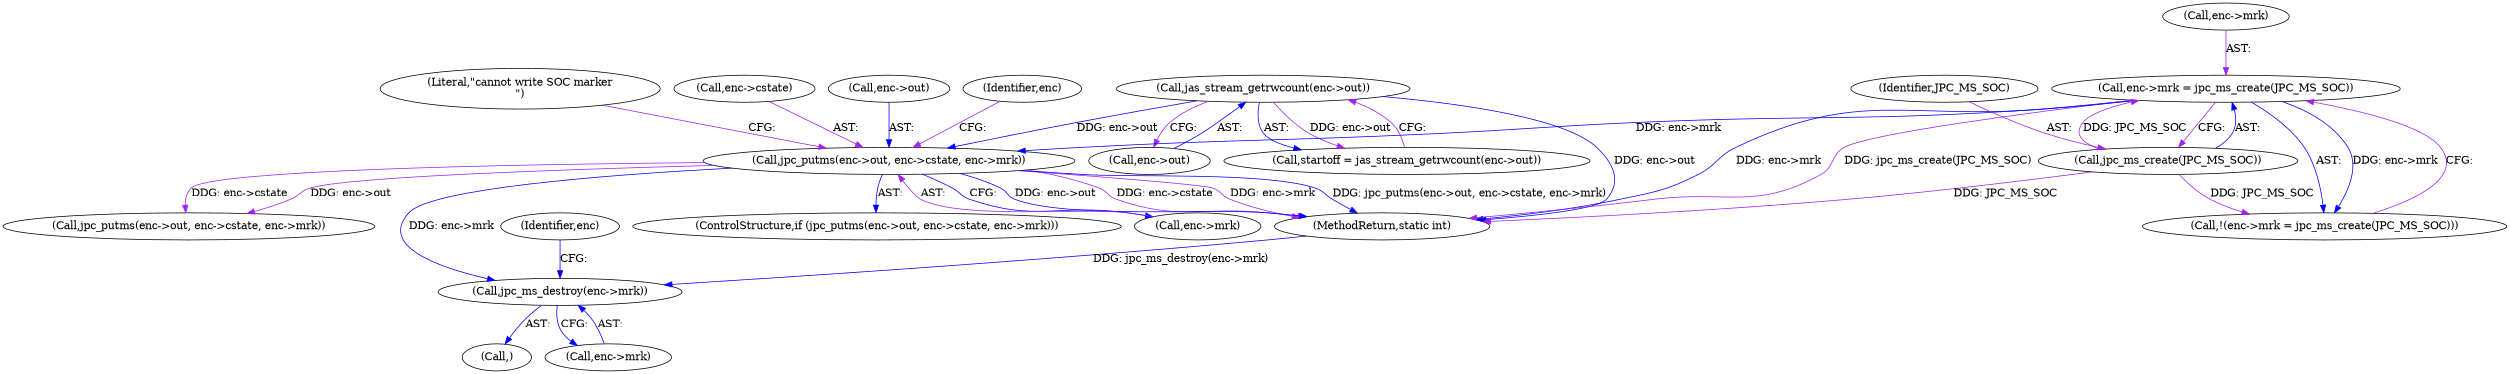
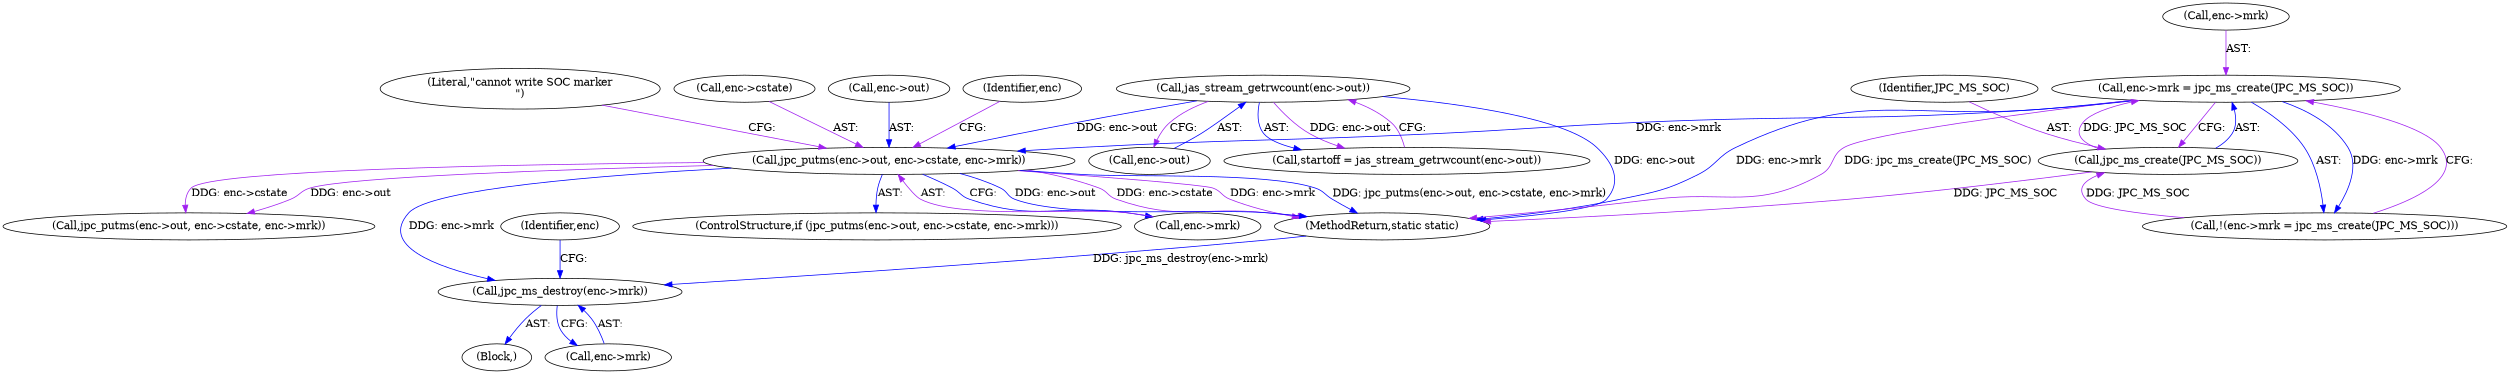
(2208, 198) -> (2118, 210)
(1382, 226) -> (1382, 226)
(497, 357) -> (497, 357)
